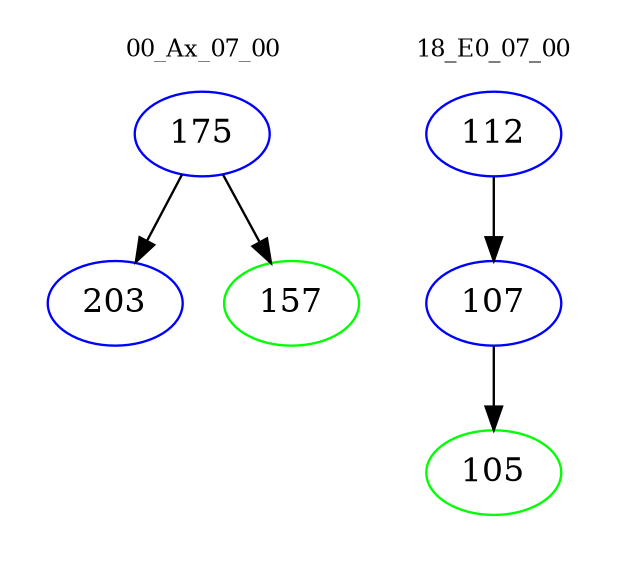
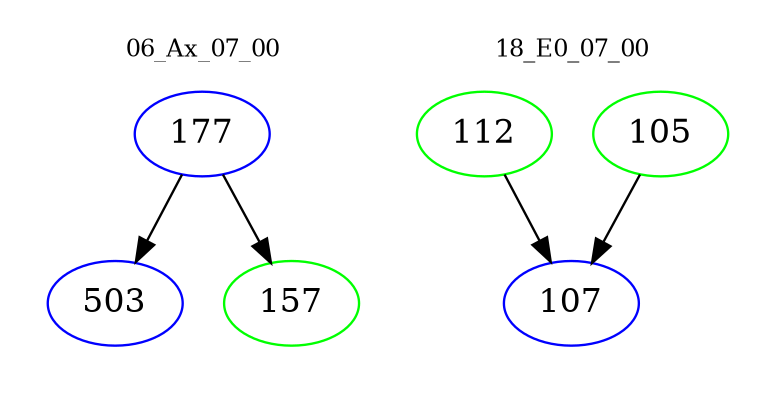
(203, 51) -> (203, 51)
(202, 134) -> (202, 134)
(494, 134) -> (484, 134)
(115, 303) -> (115, 303)
(494, 376) -> (622, 208)
